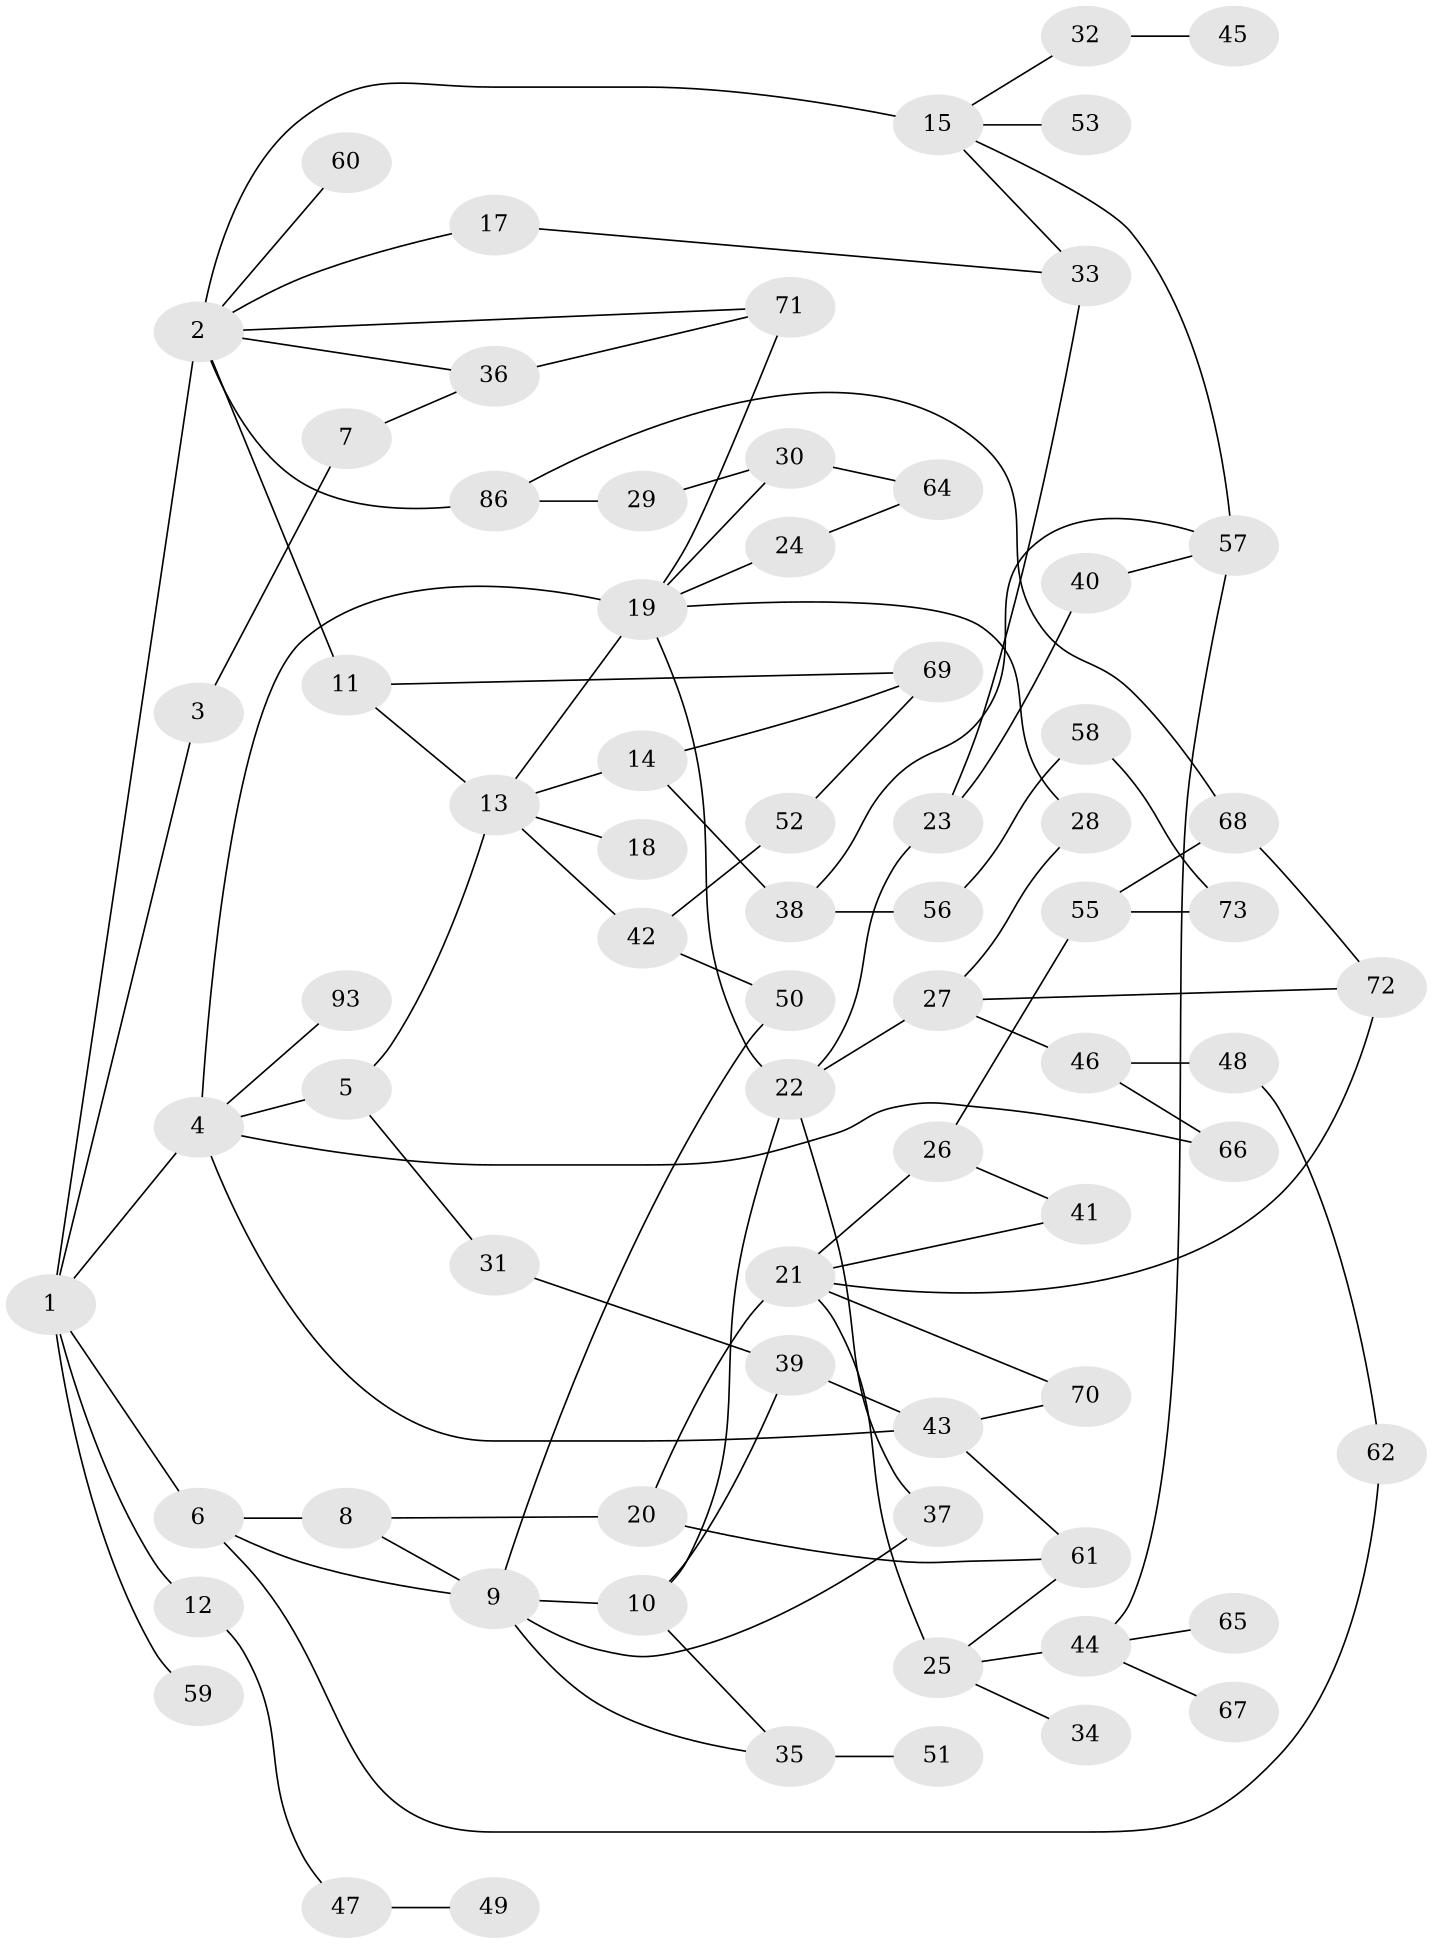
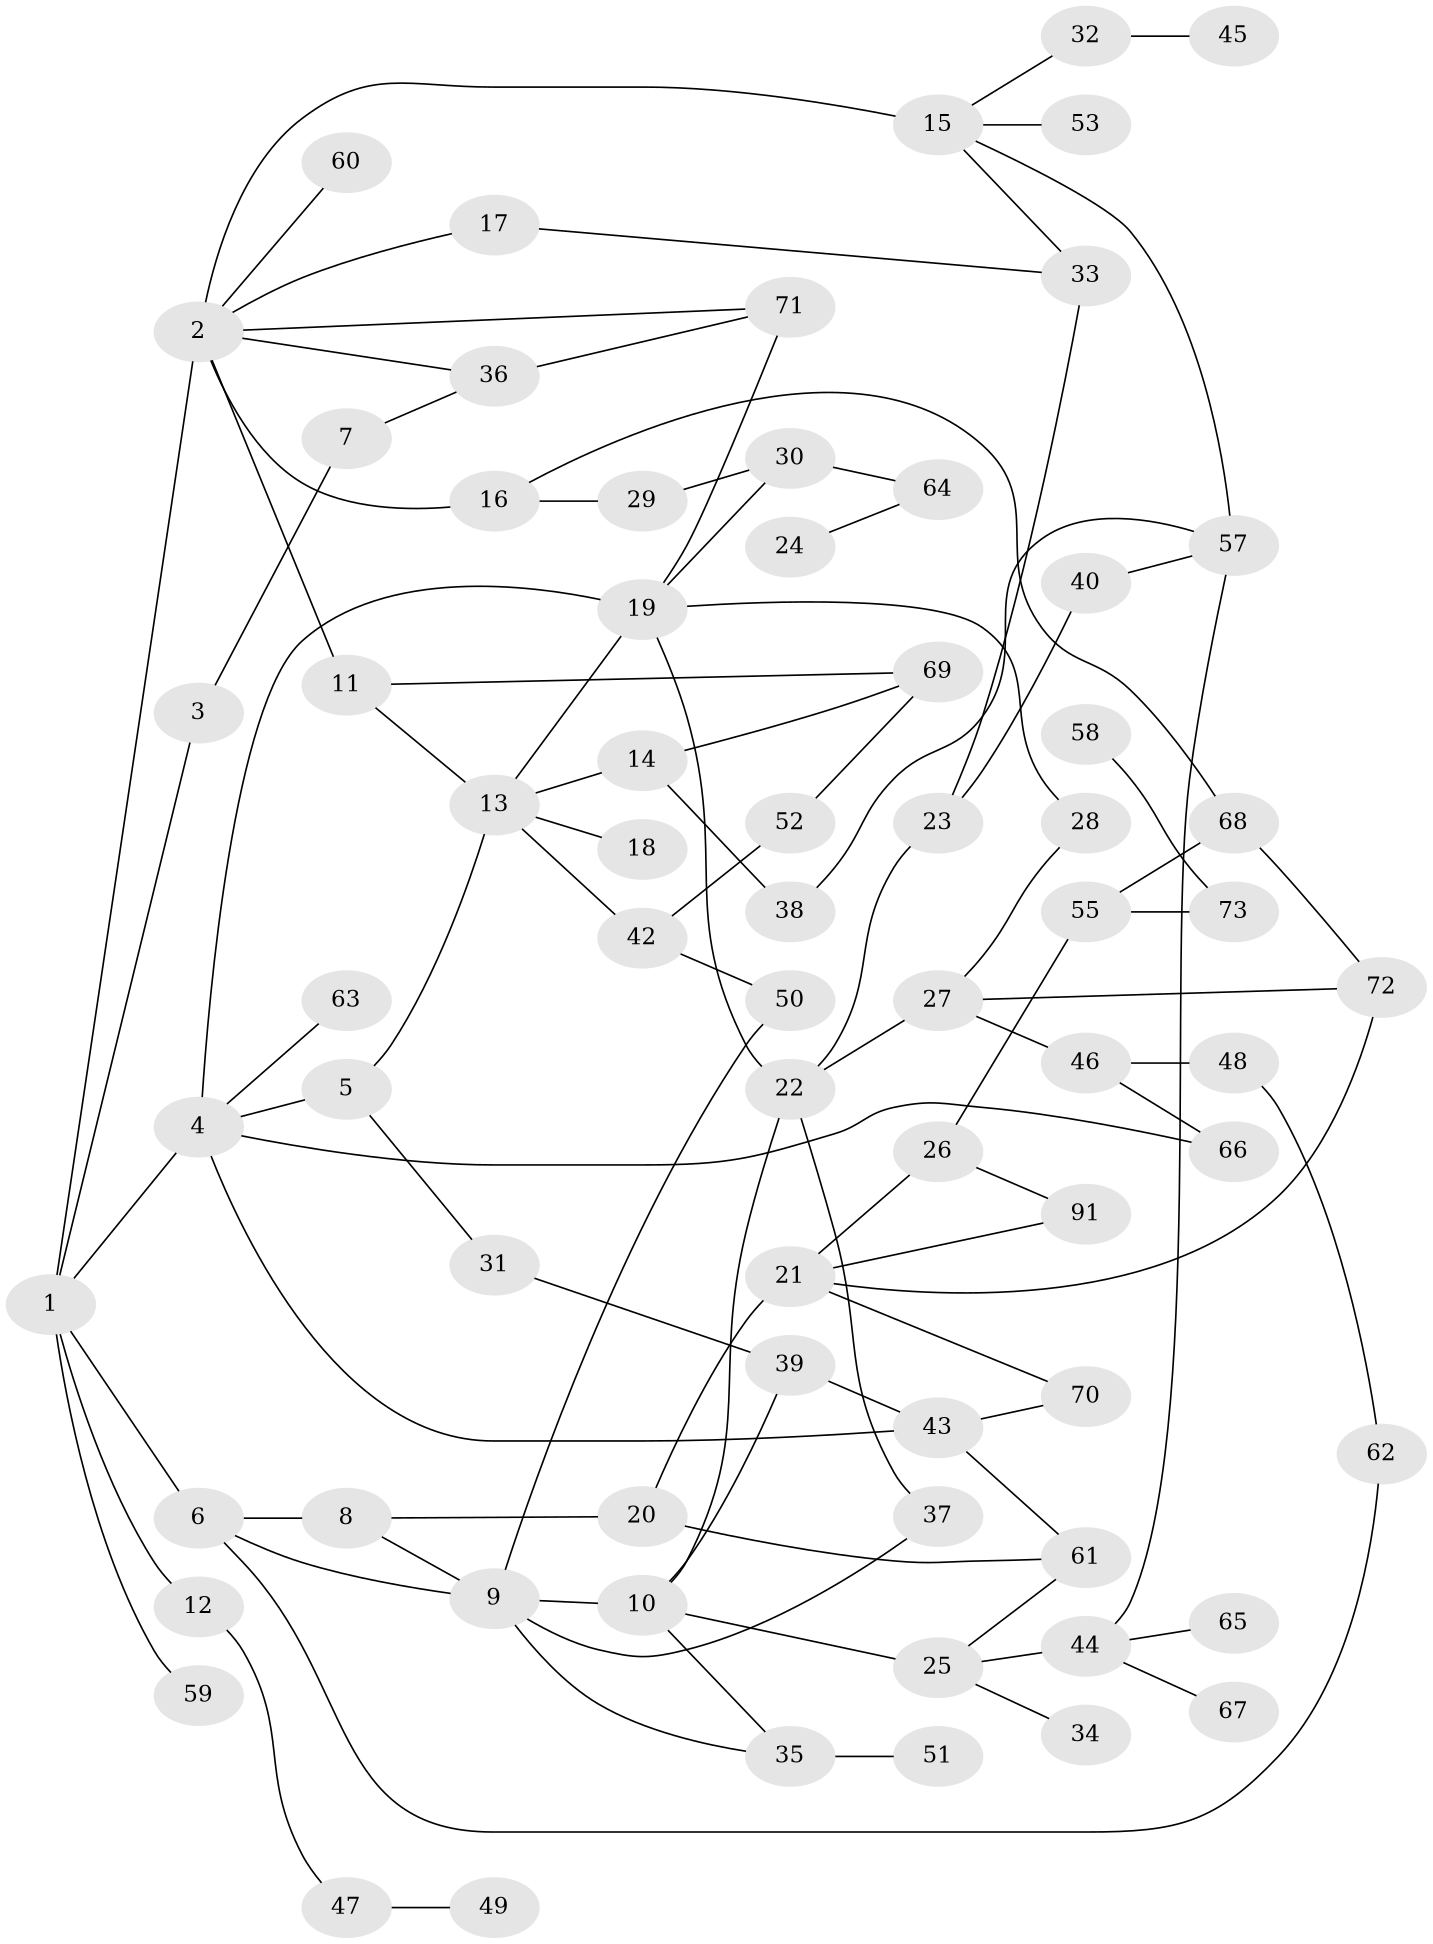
(495, 501) -> (495, 501)
(716, 578) -> none
(938, 912) -> none
(347, 1001) -> (347, 1001)
(1086, 1214) -> (1086, 1214)
(875, 1467) -> (790, 1637)
